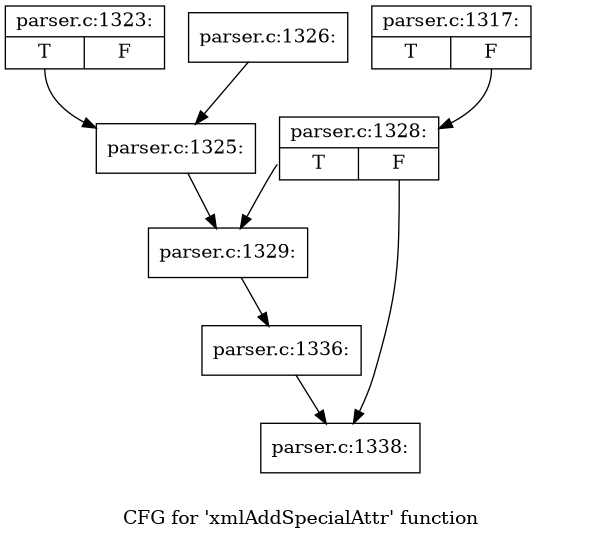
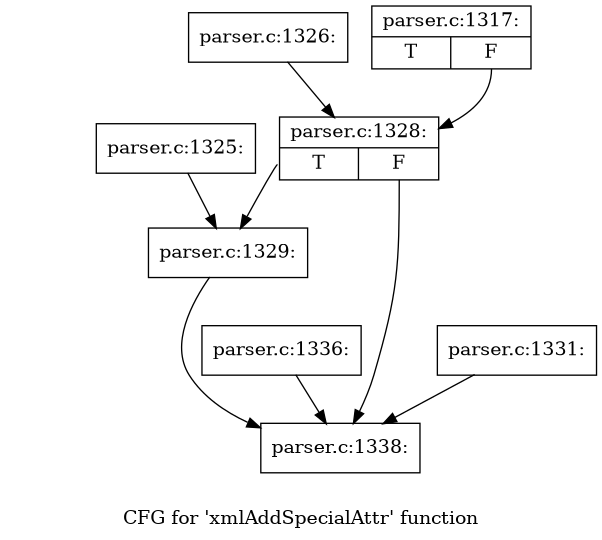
(85, 37) -> none
(226, 88) -> (307, 85)
(252, 296) -> (183, 361)
none -> (517, 350)
